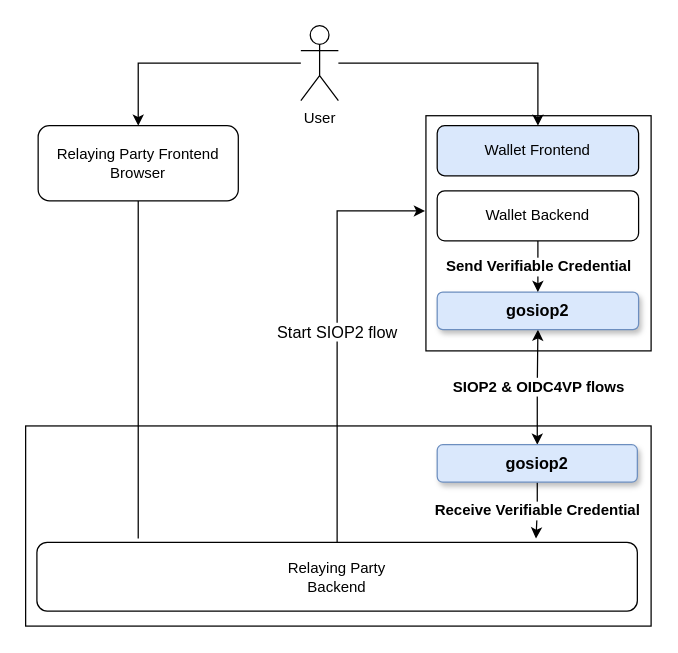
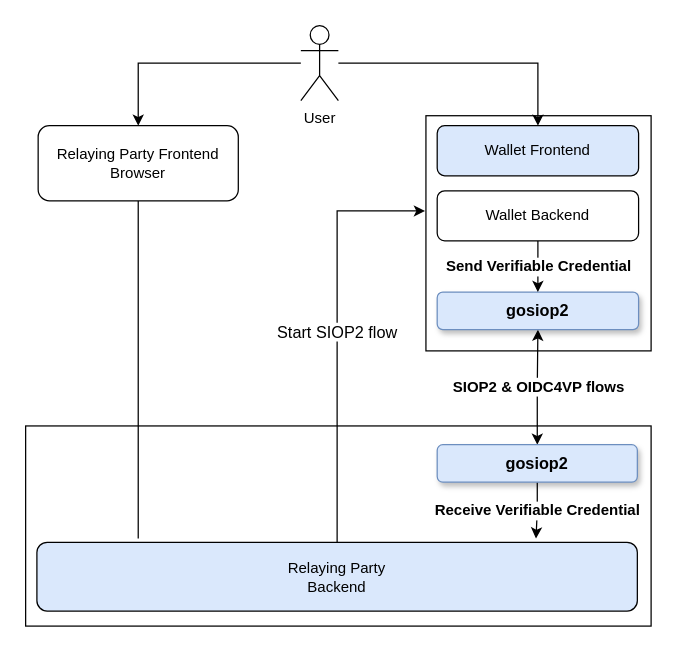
(337, 576) -> (337, 576)
